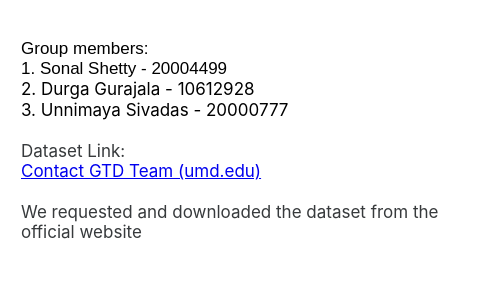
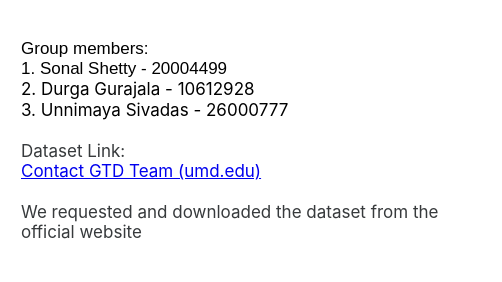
(251, 141) -> (251, 141)
